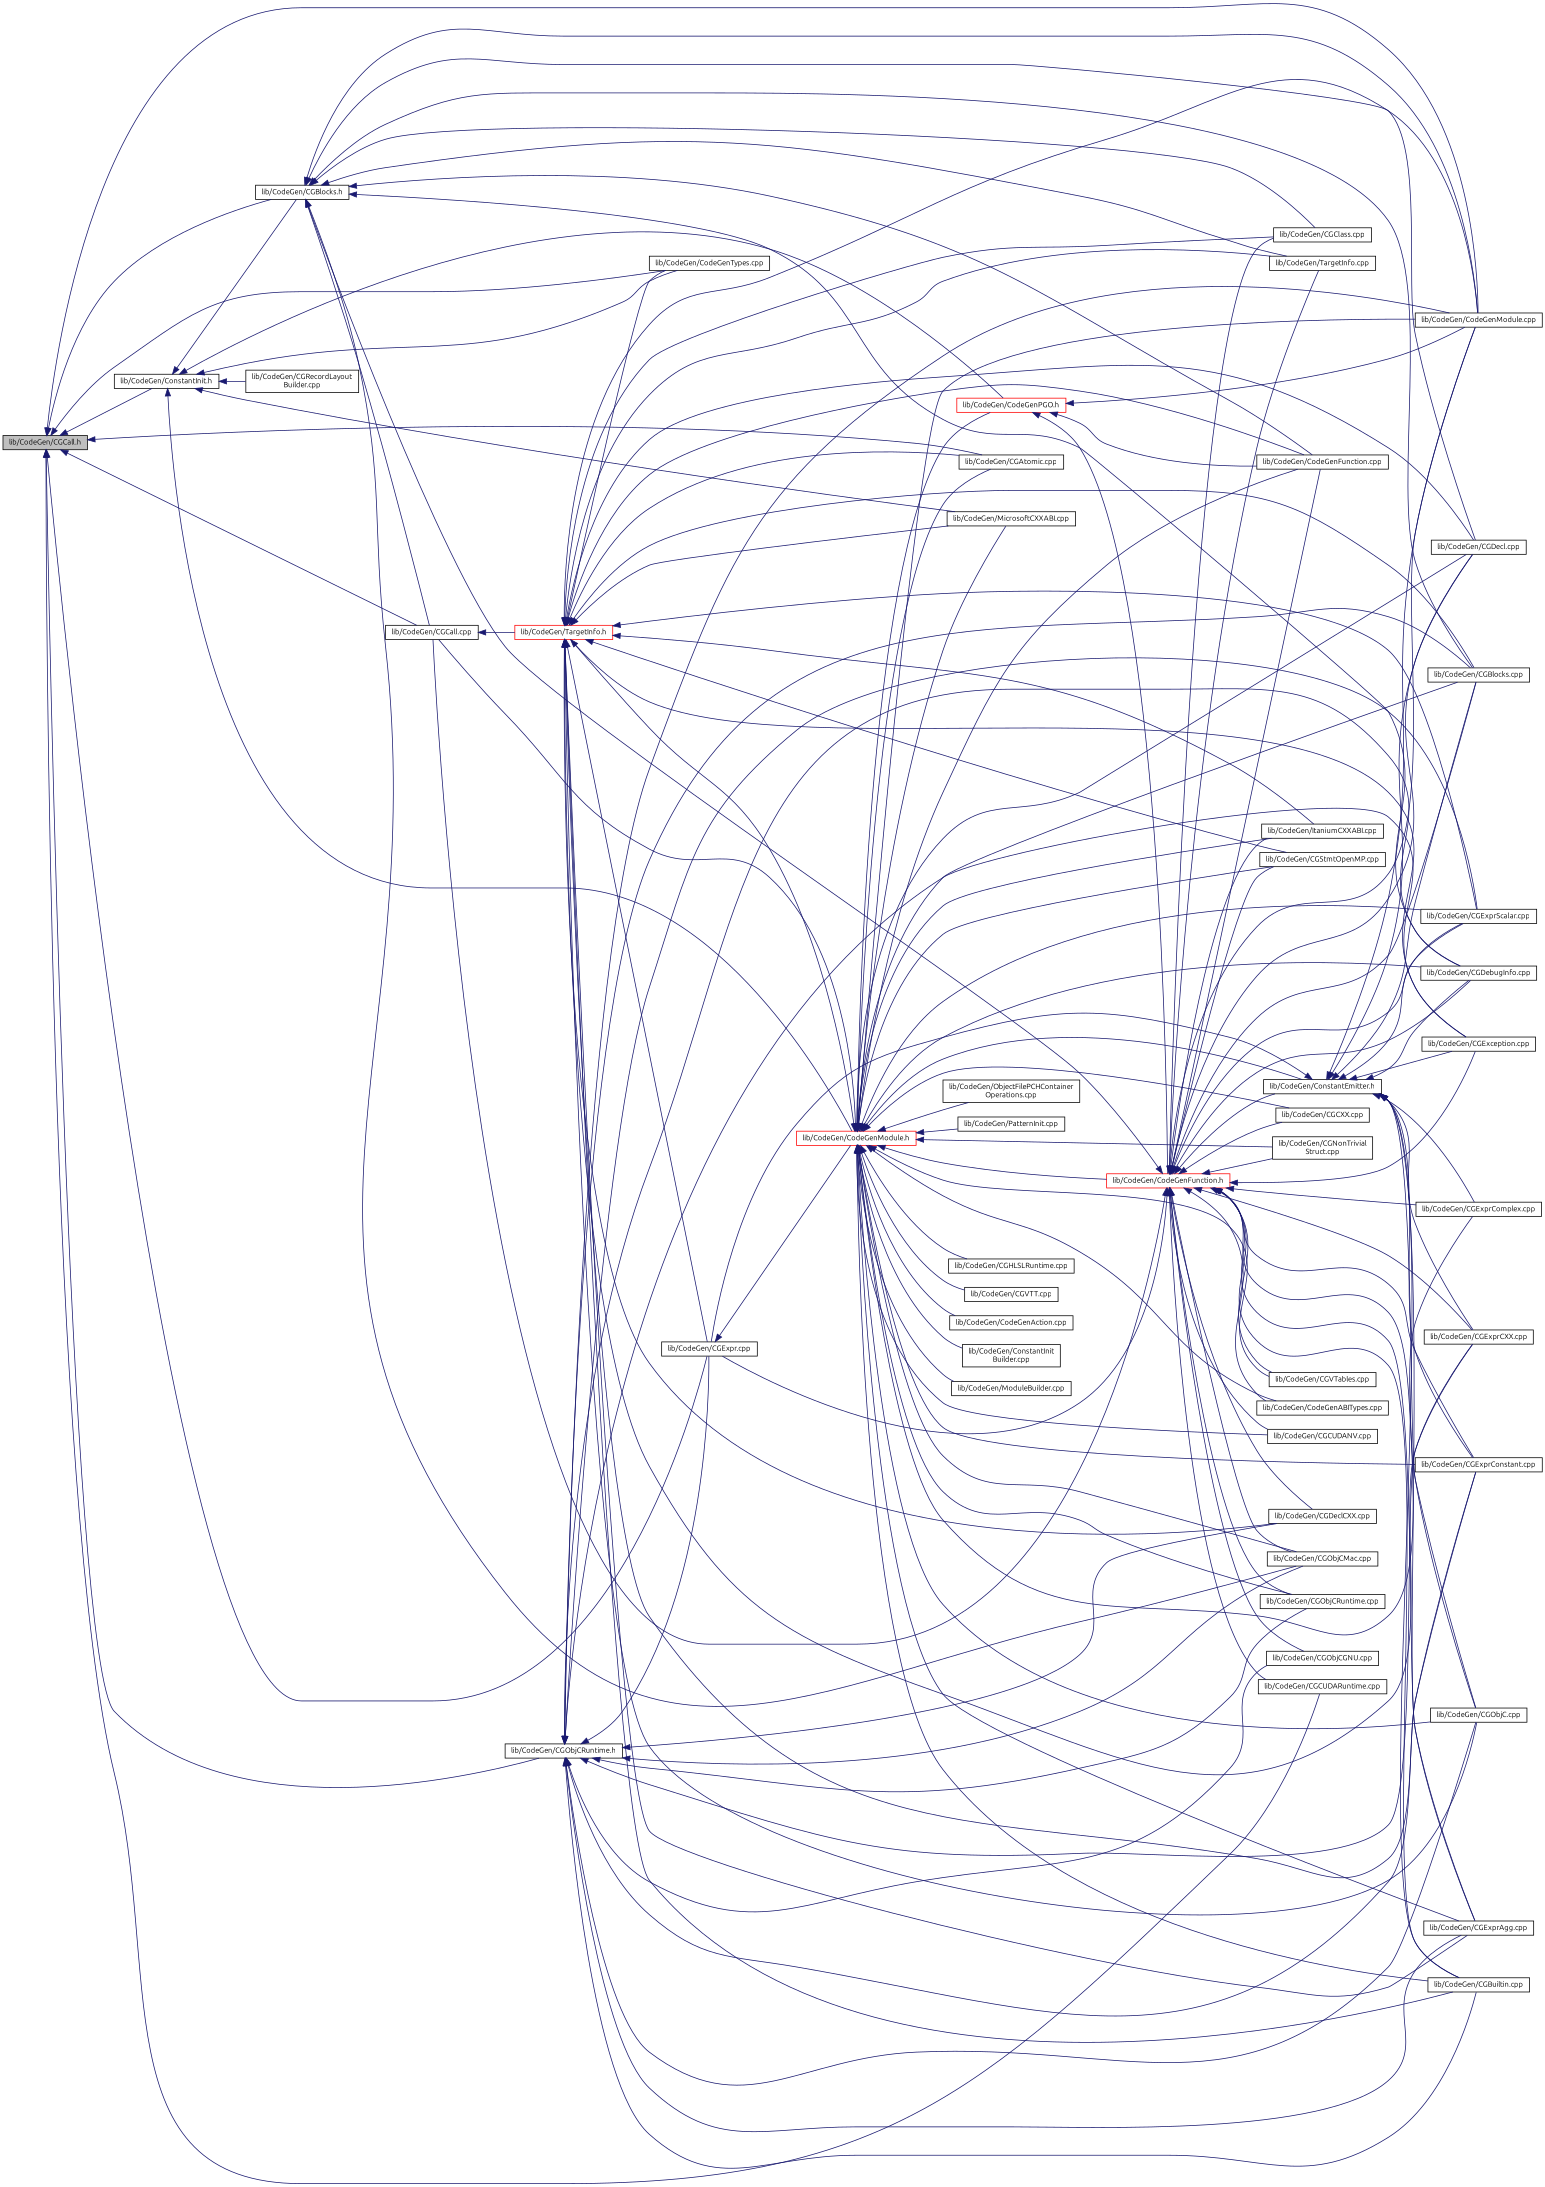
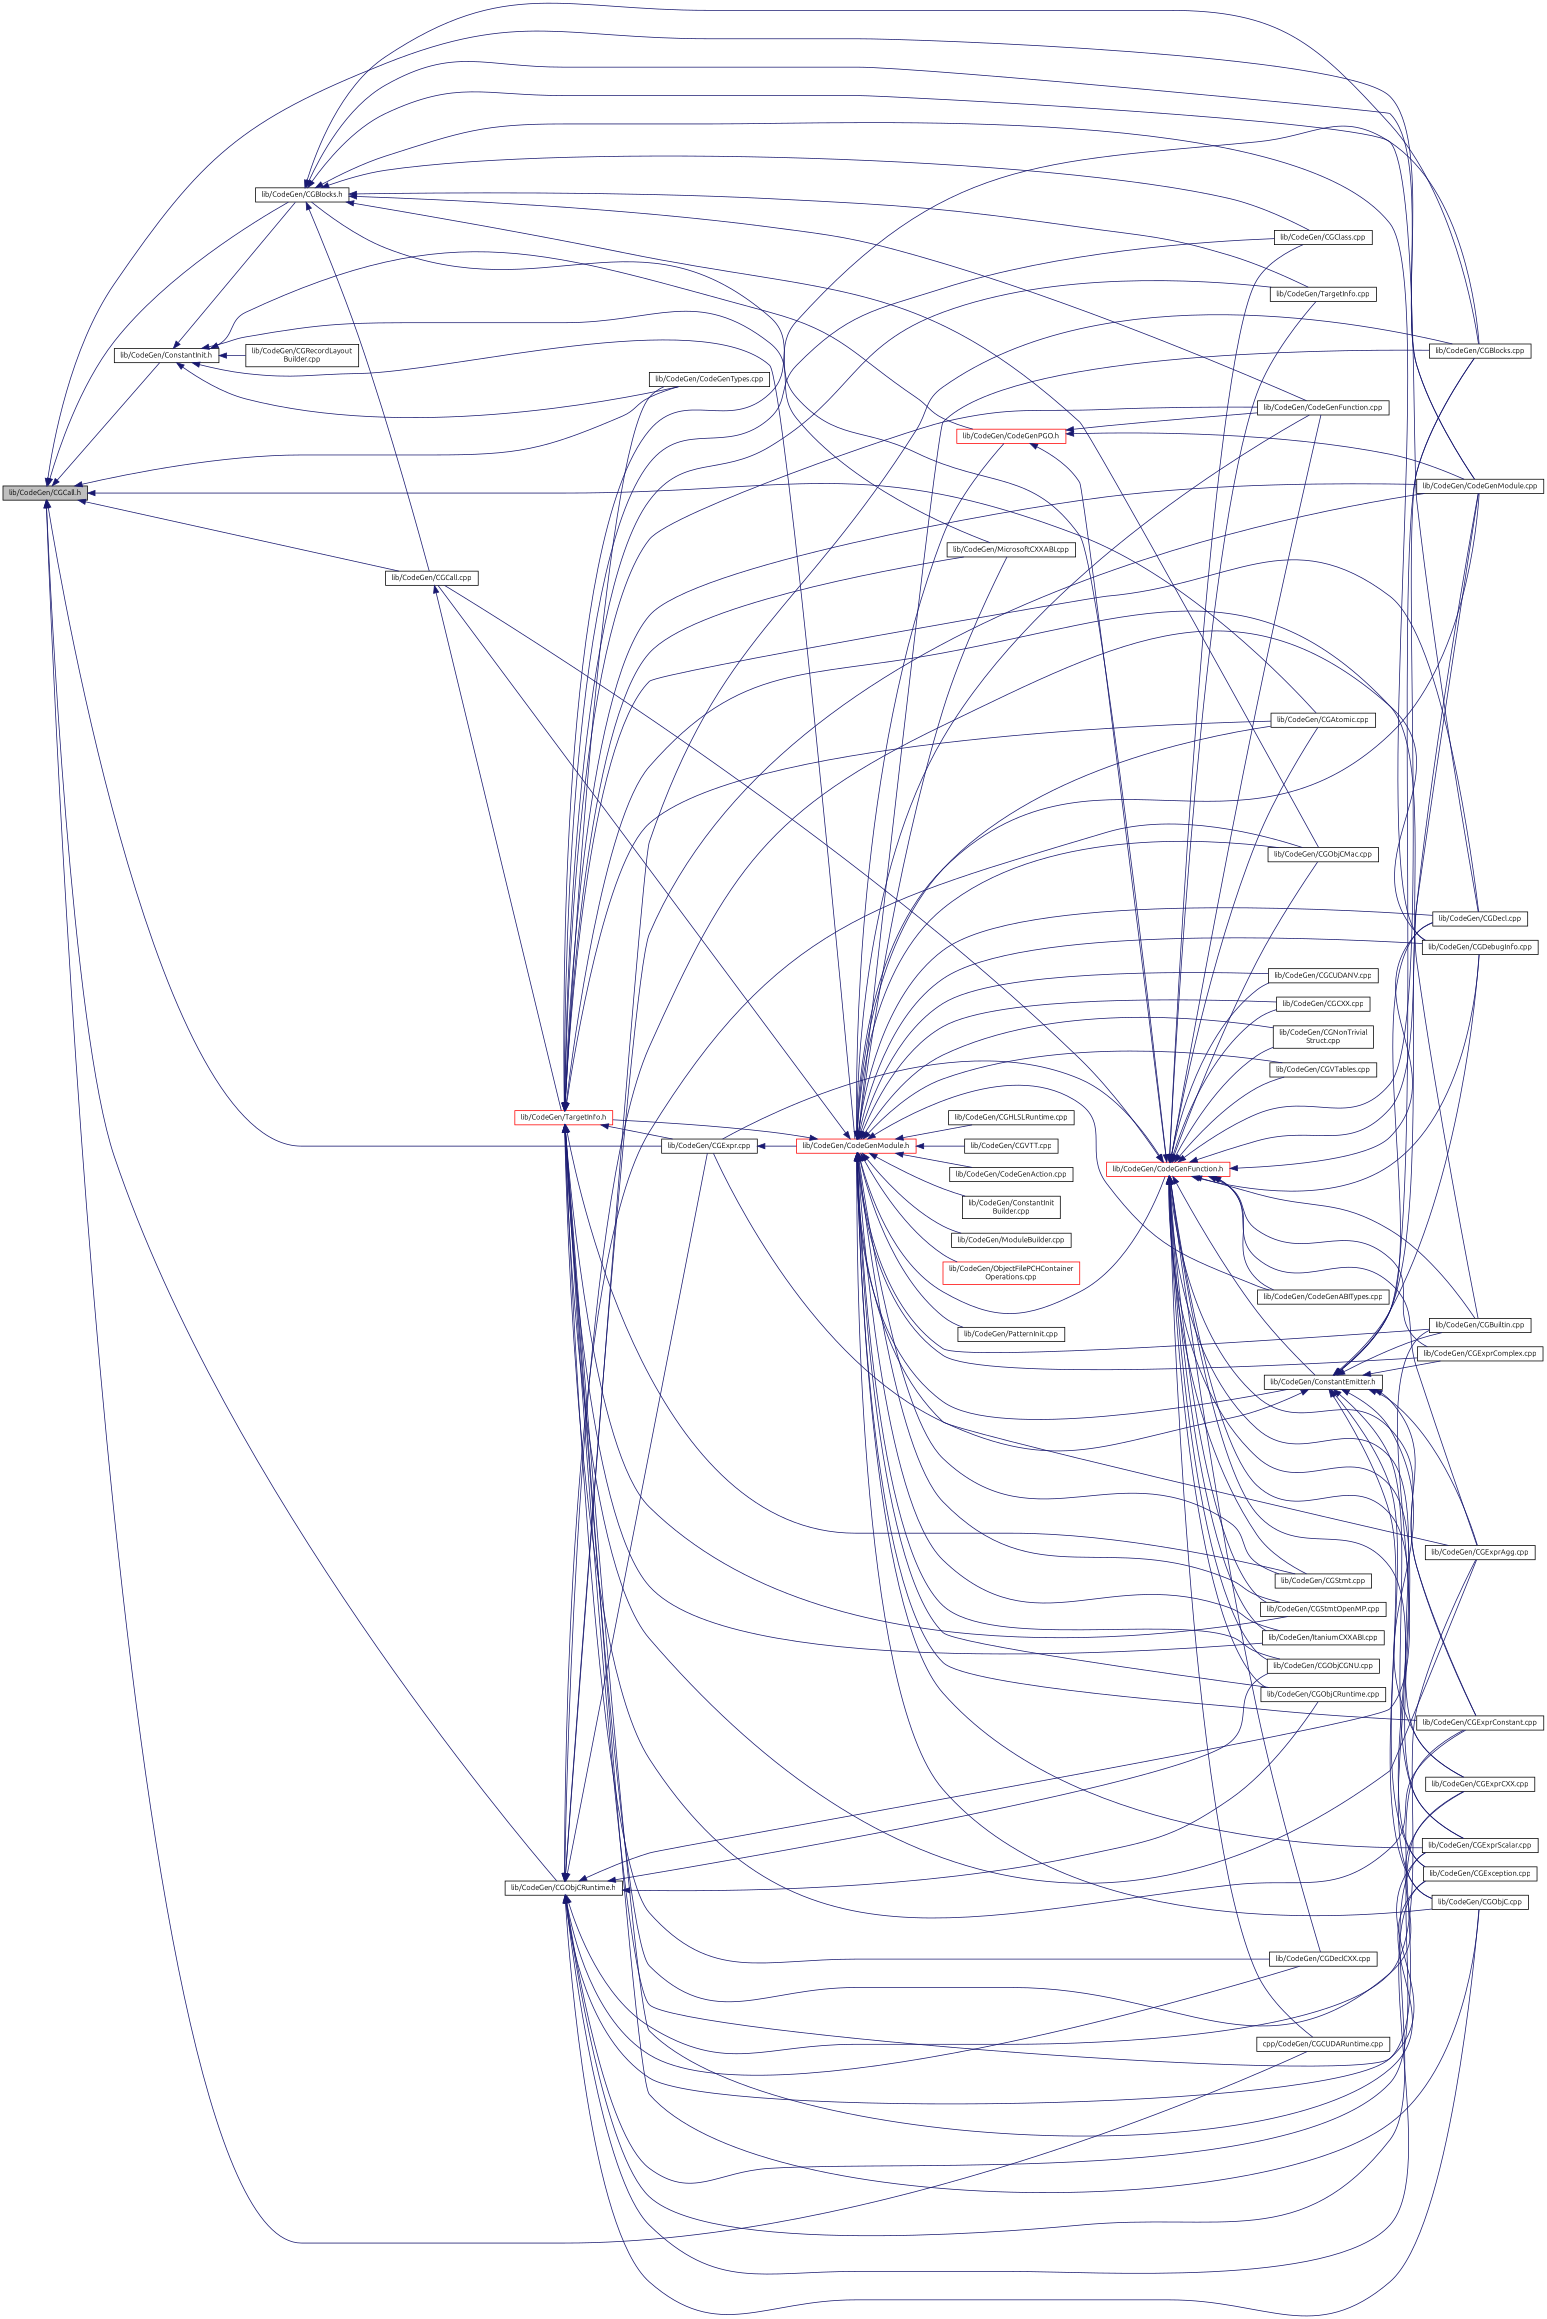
none -> (1221, 945)
(1011, 1091) -> (1011, 1273)
none -> (915, 1558)
none -> (1323, 1581)
(1323, 1687) -> (1323, 2044)
